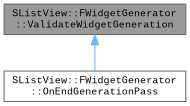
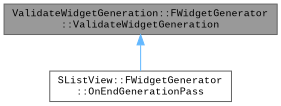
(95, 19) -> (141, 19)
